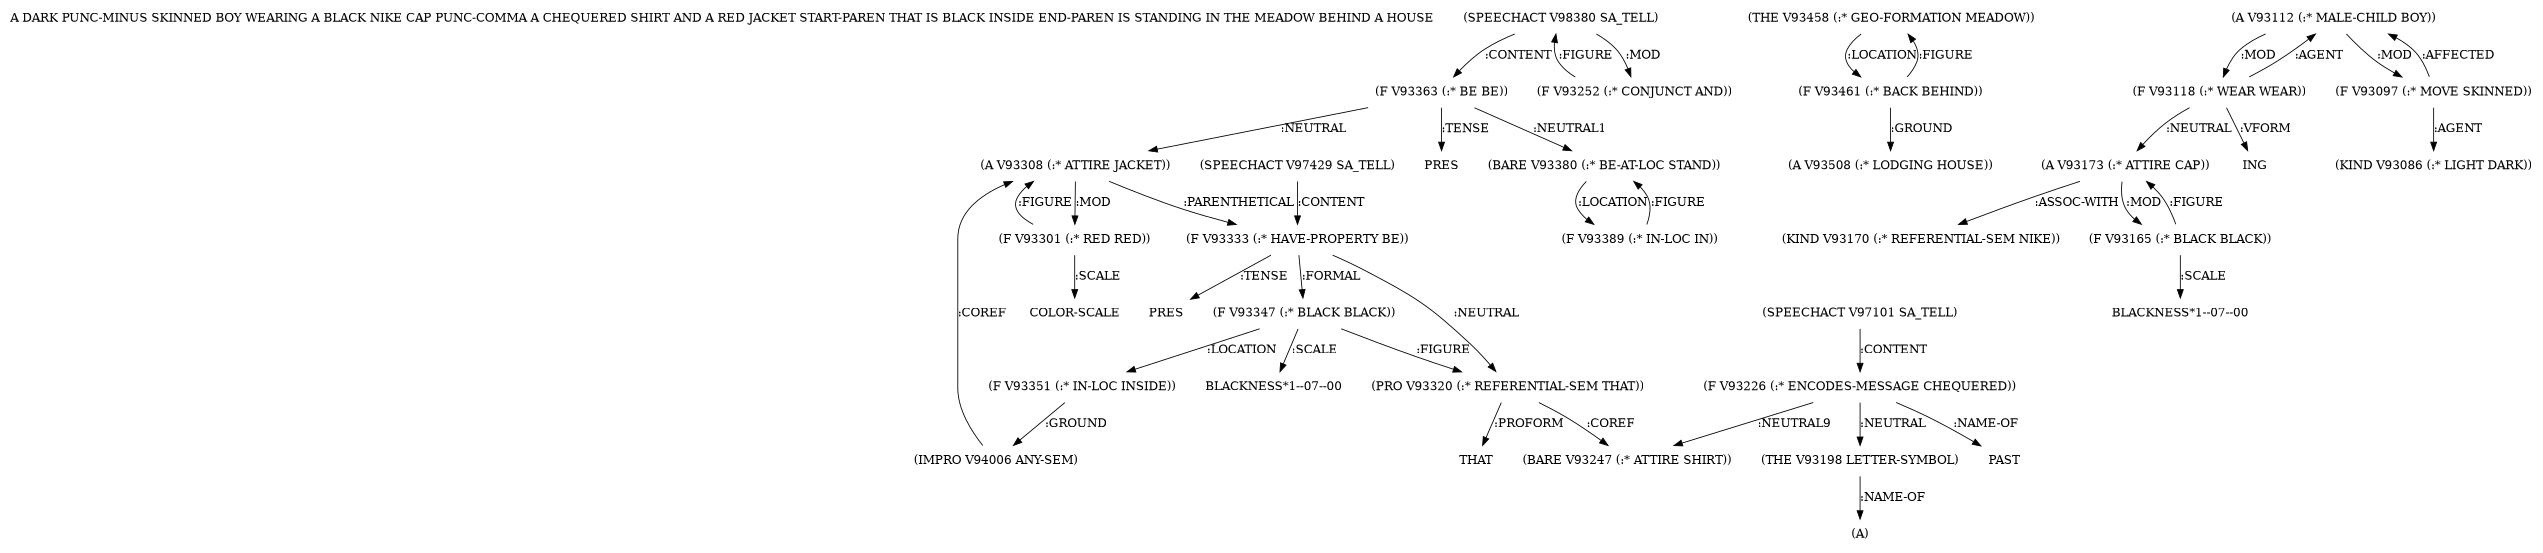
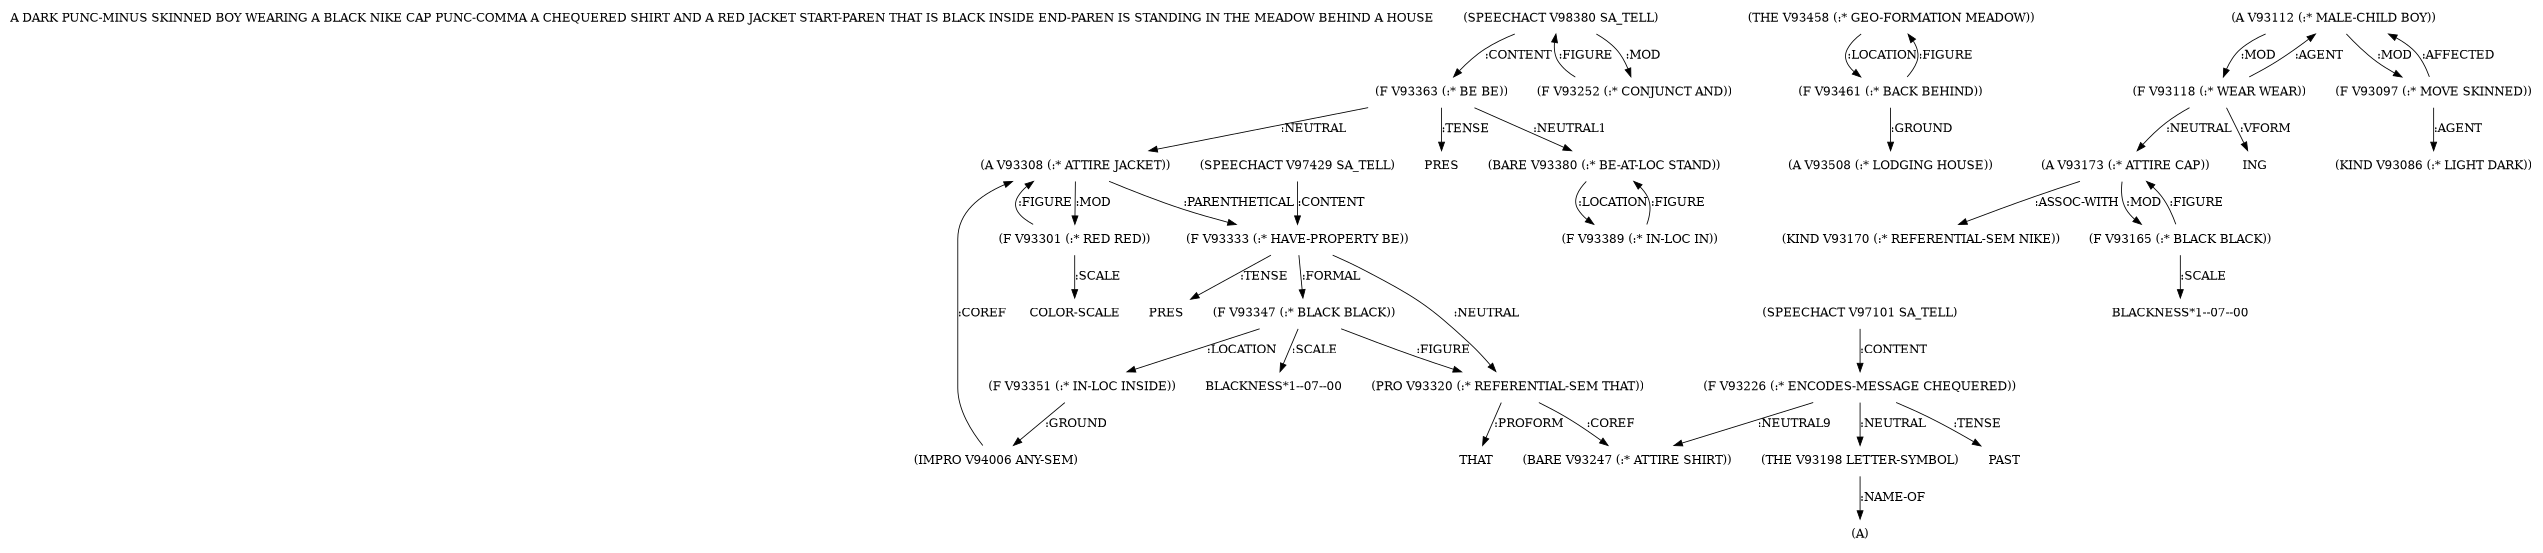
(1986, 424) -> (1977, 424)
